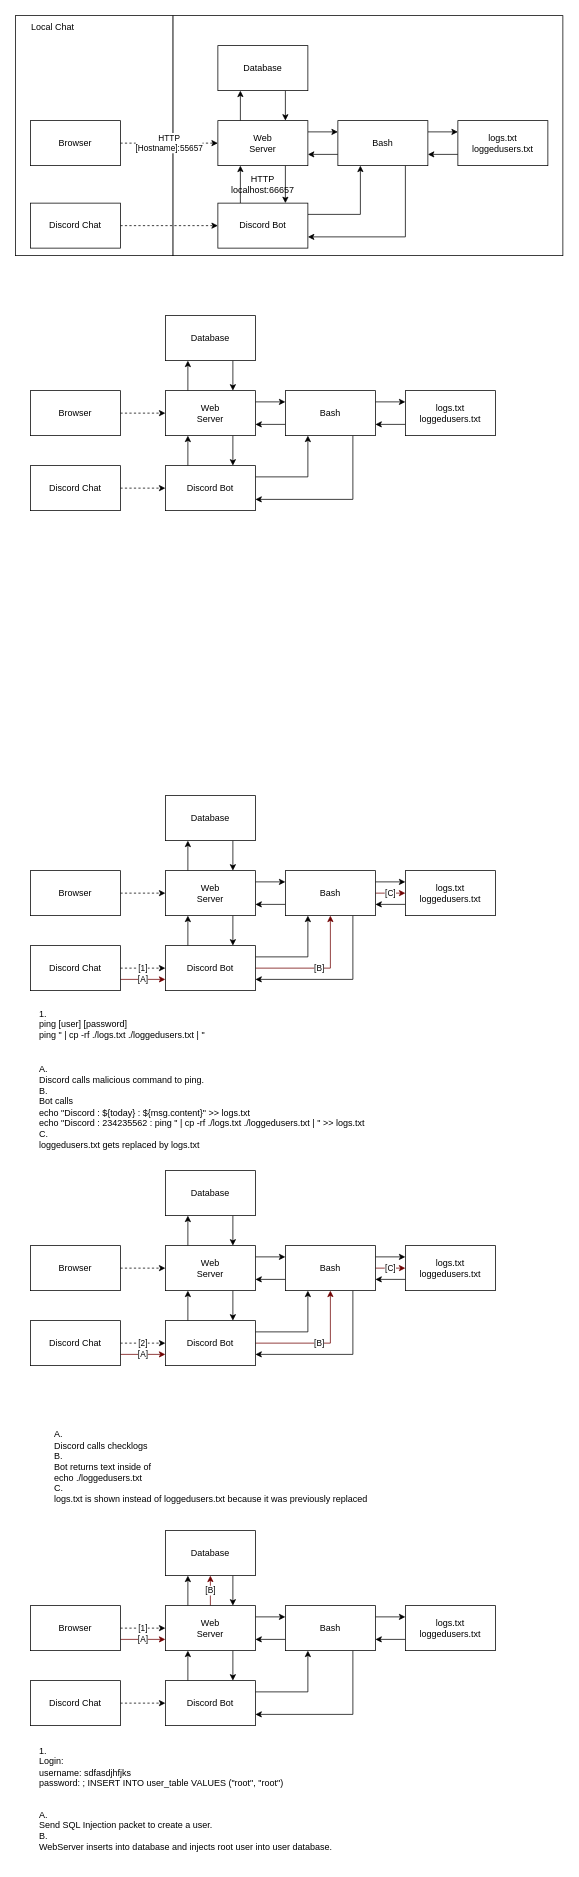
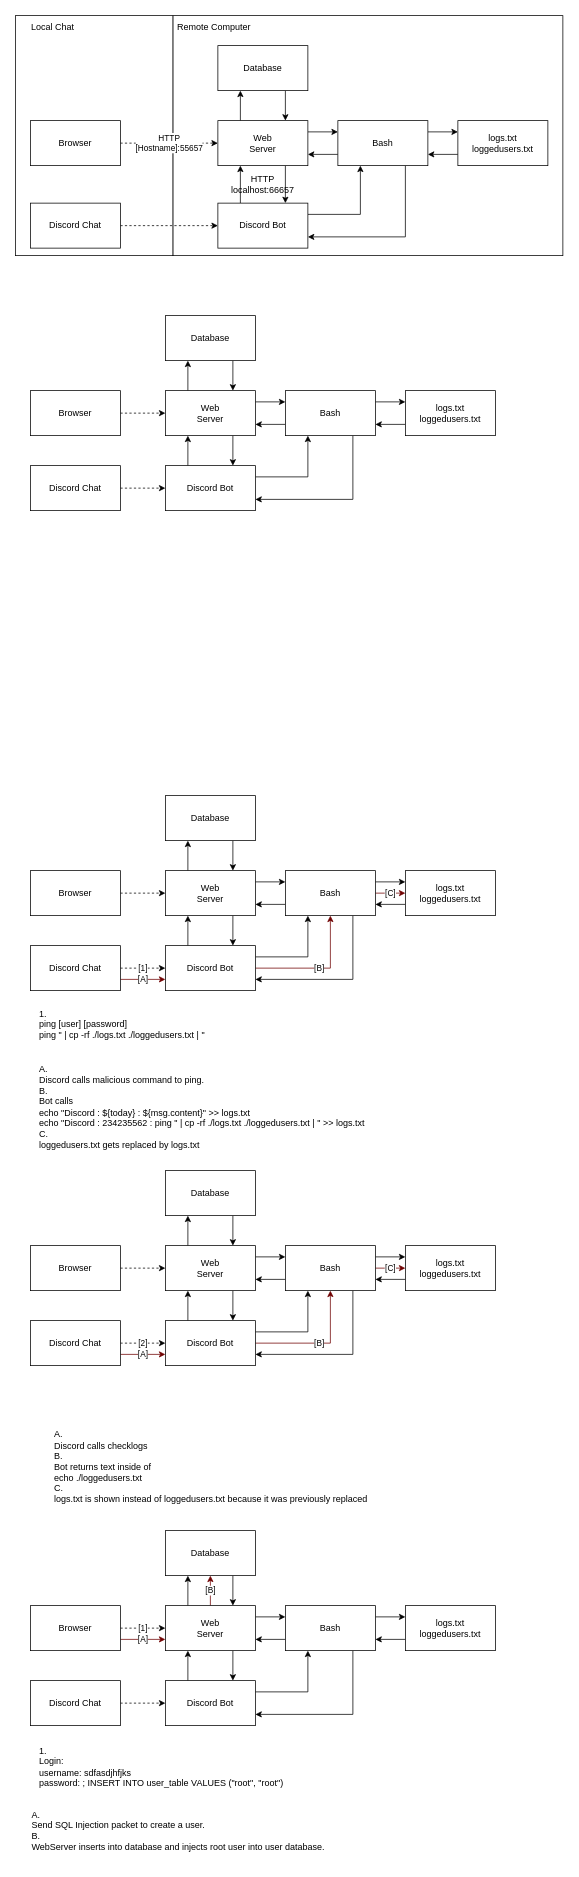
none -> (214, 27)
(237, 1830) -> (229, 1830)
